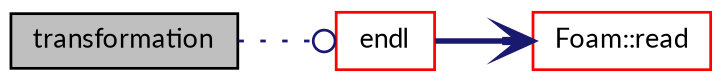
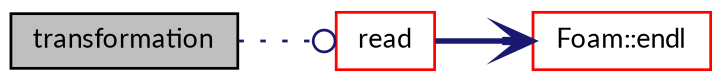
(385, 41) -> (385, 41)
(622, 41) -> (622, 41)
